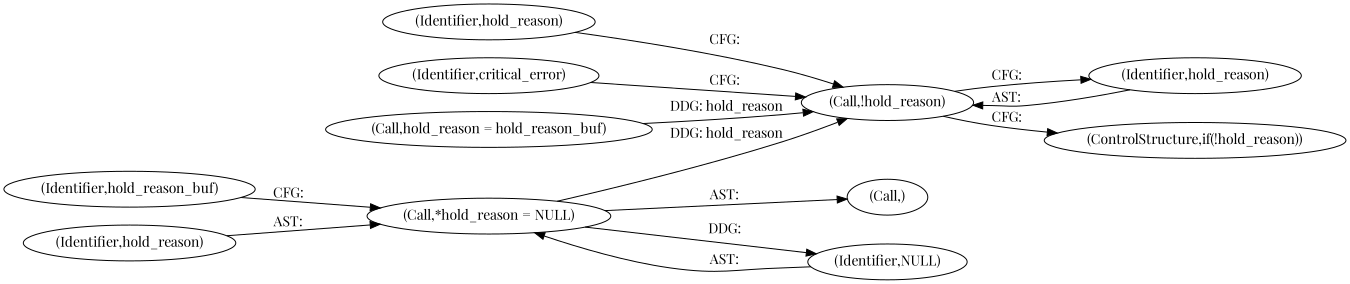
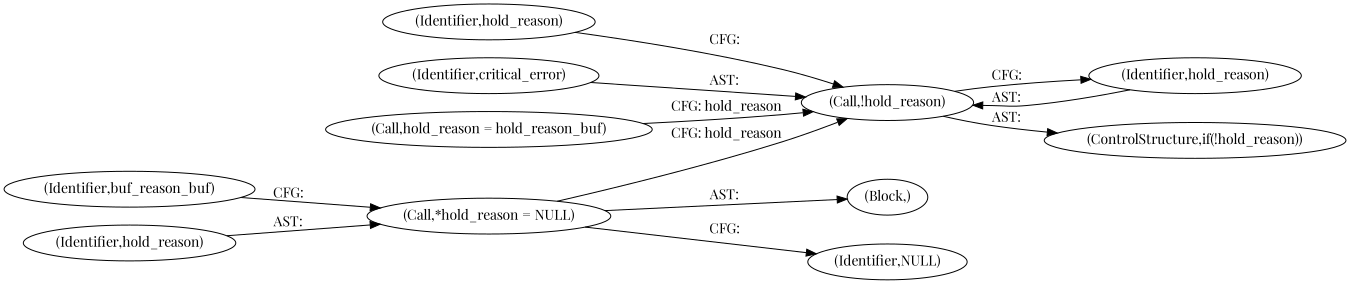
(727, 81) -> (727, 81)
(727, 107) -> (727, 107)
(1009, 118) -> (1009, 118)
(727, 134) -> (727, 134)
(130, 189) -> (130, 189)
(887, 197) -> (887, 197)
(727, 230) -> (727, 230)
(676, 269) -> none
